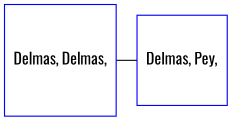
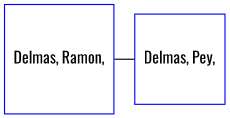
(60, 60) -> (59, 59)
